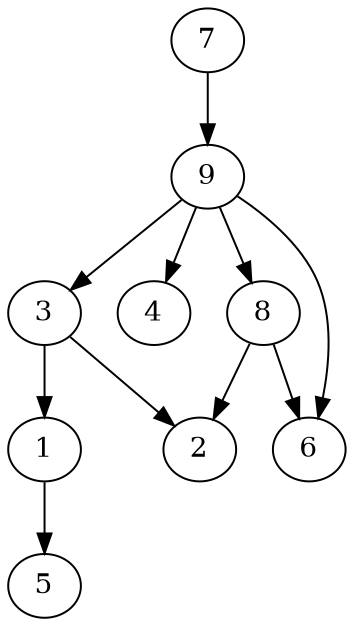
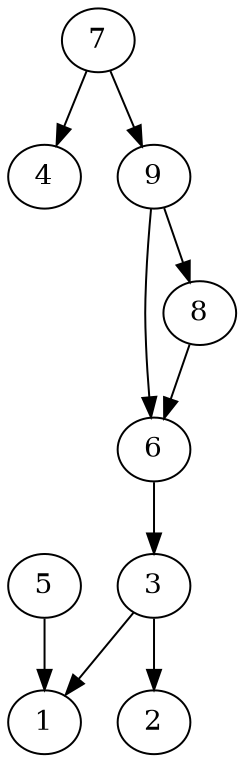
(185, 235) -> (75, 99)
(134, 239) -> (154, 508)
(236, 372) -> none
(45, 508) -> (45, 644)
